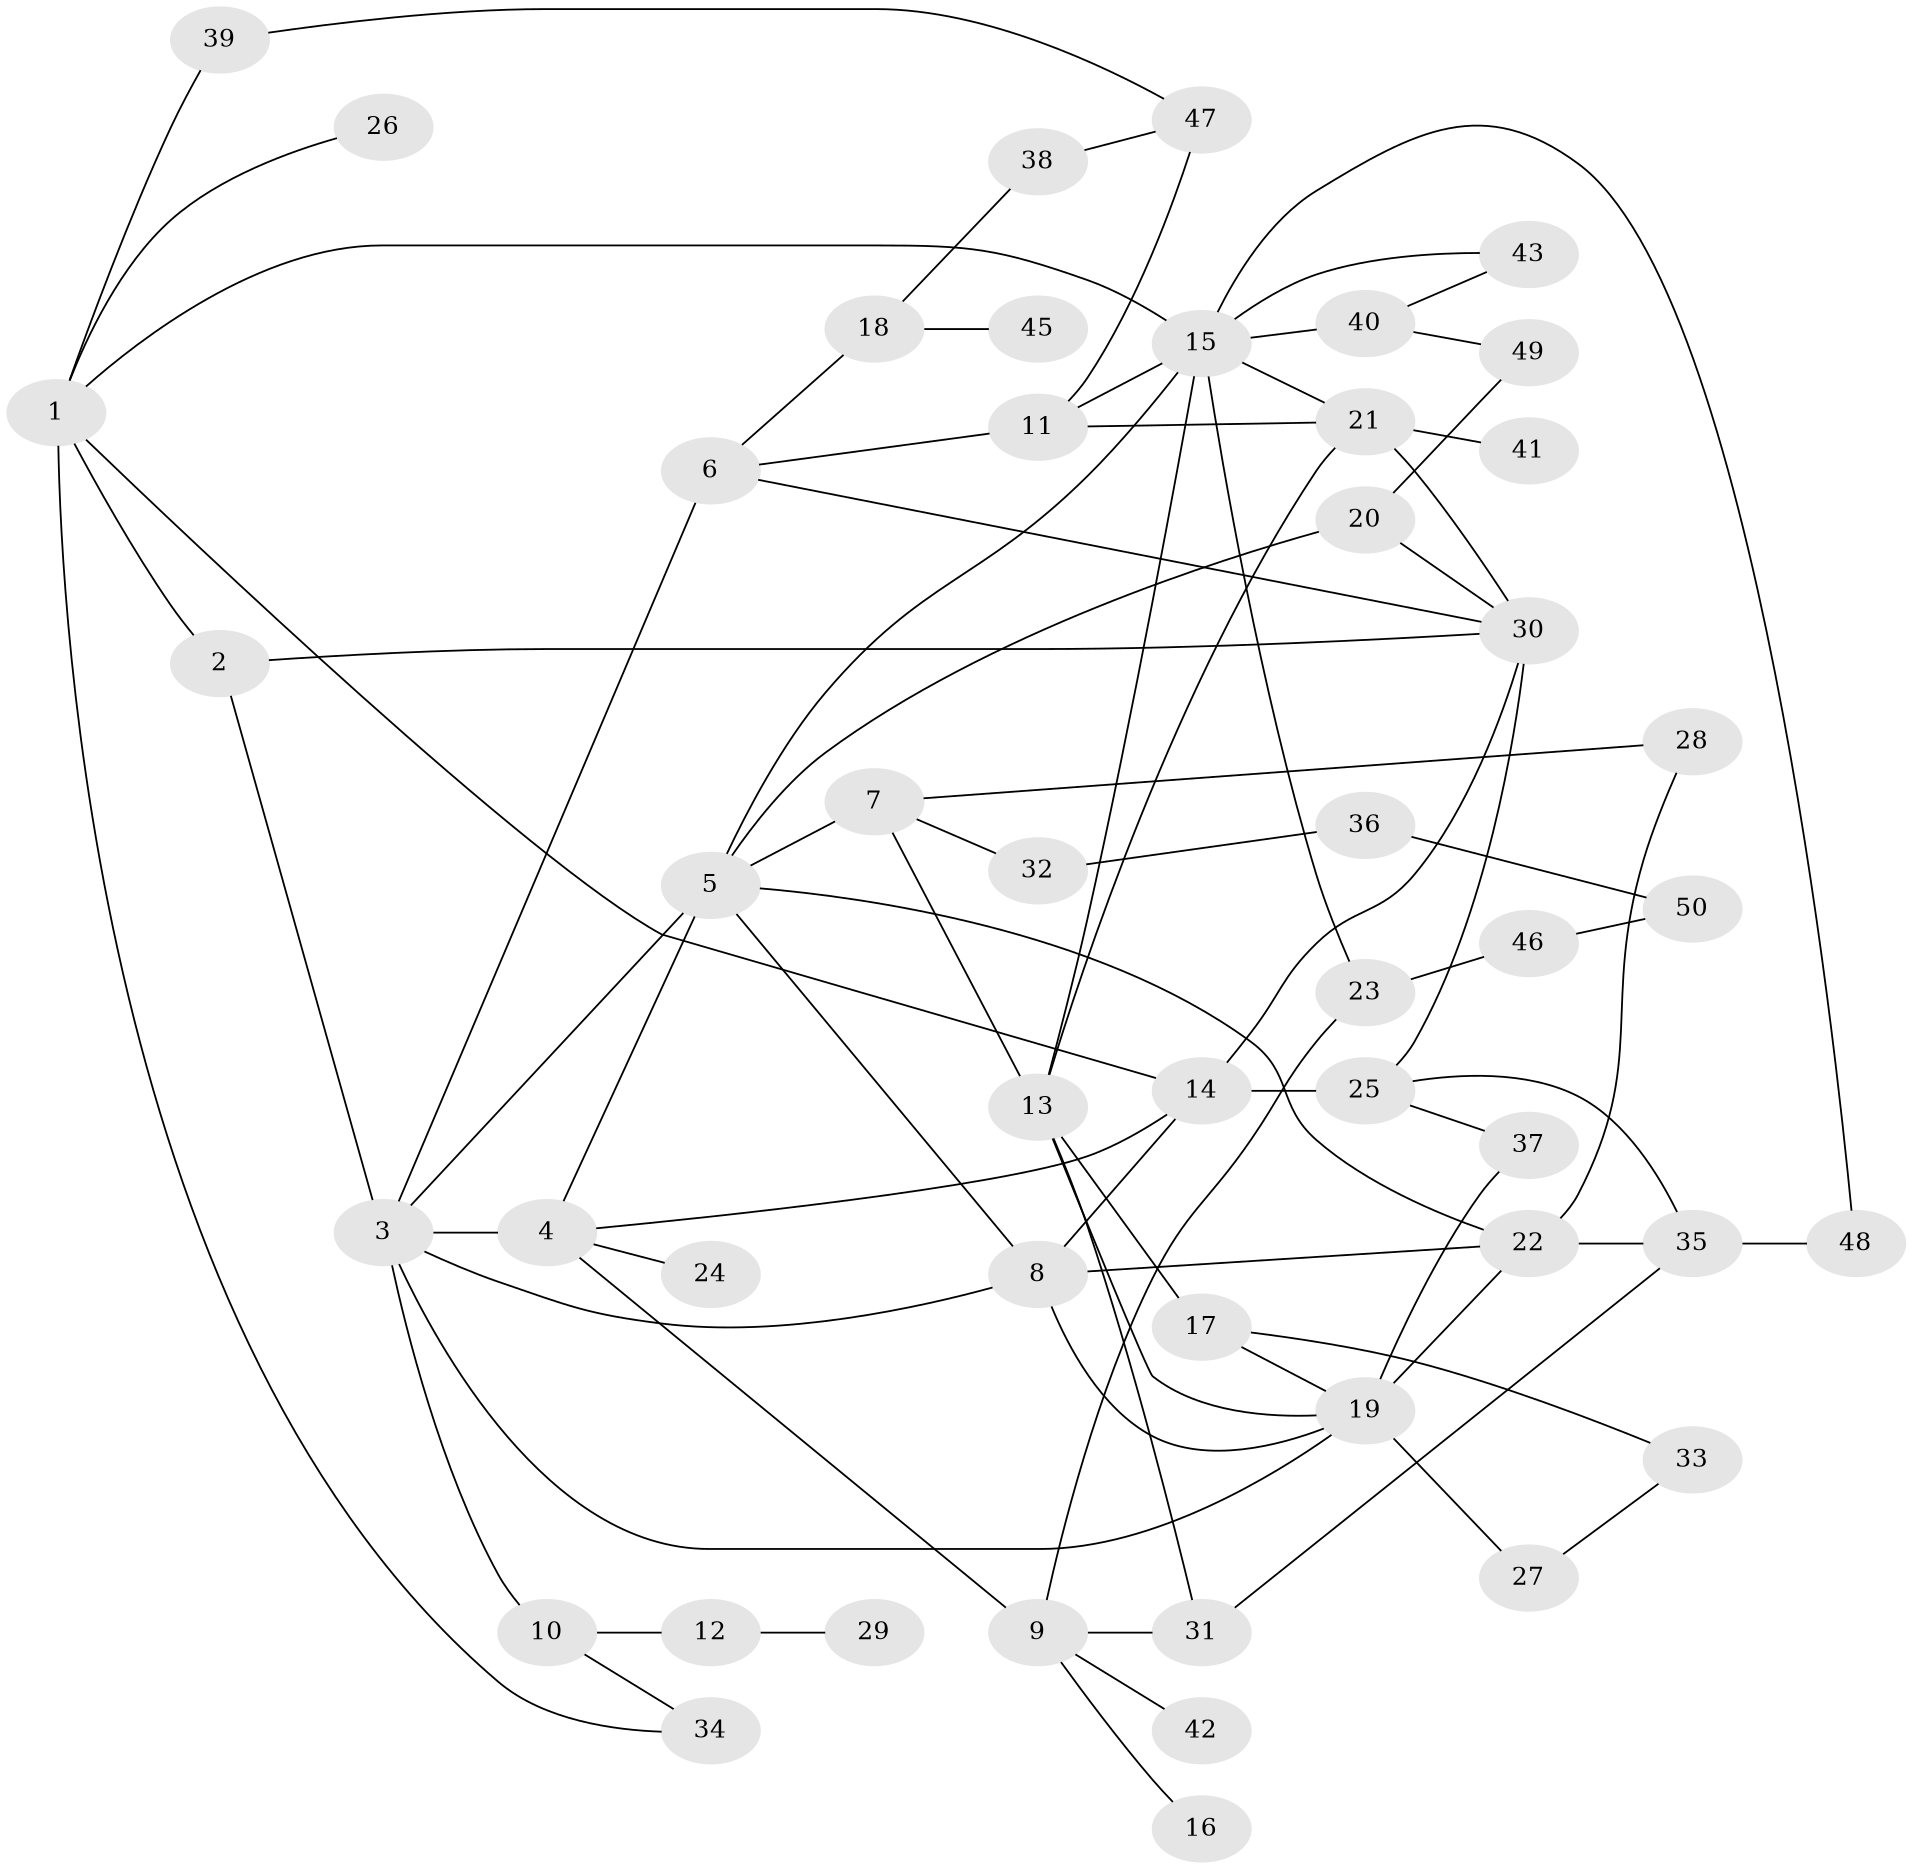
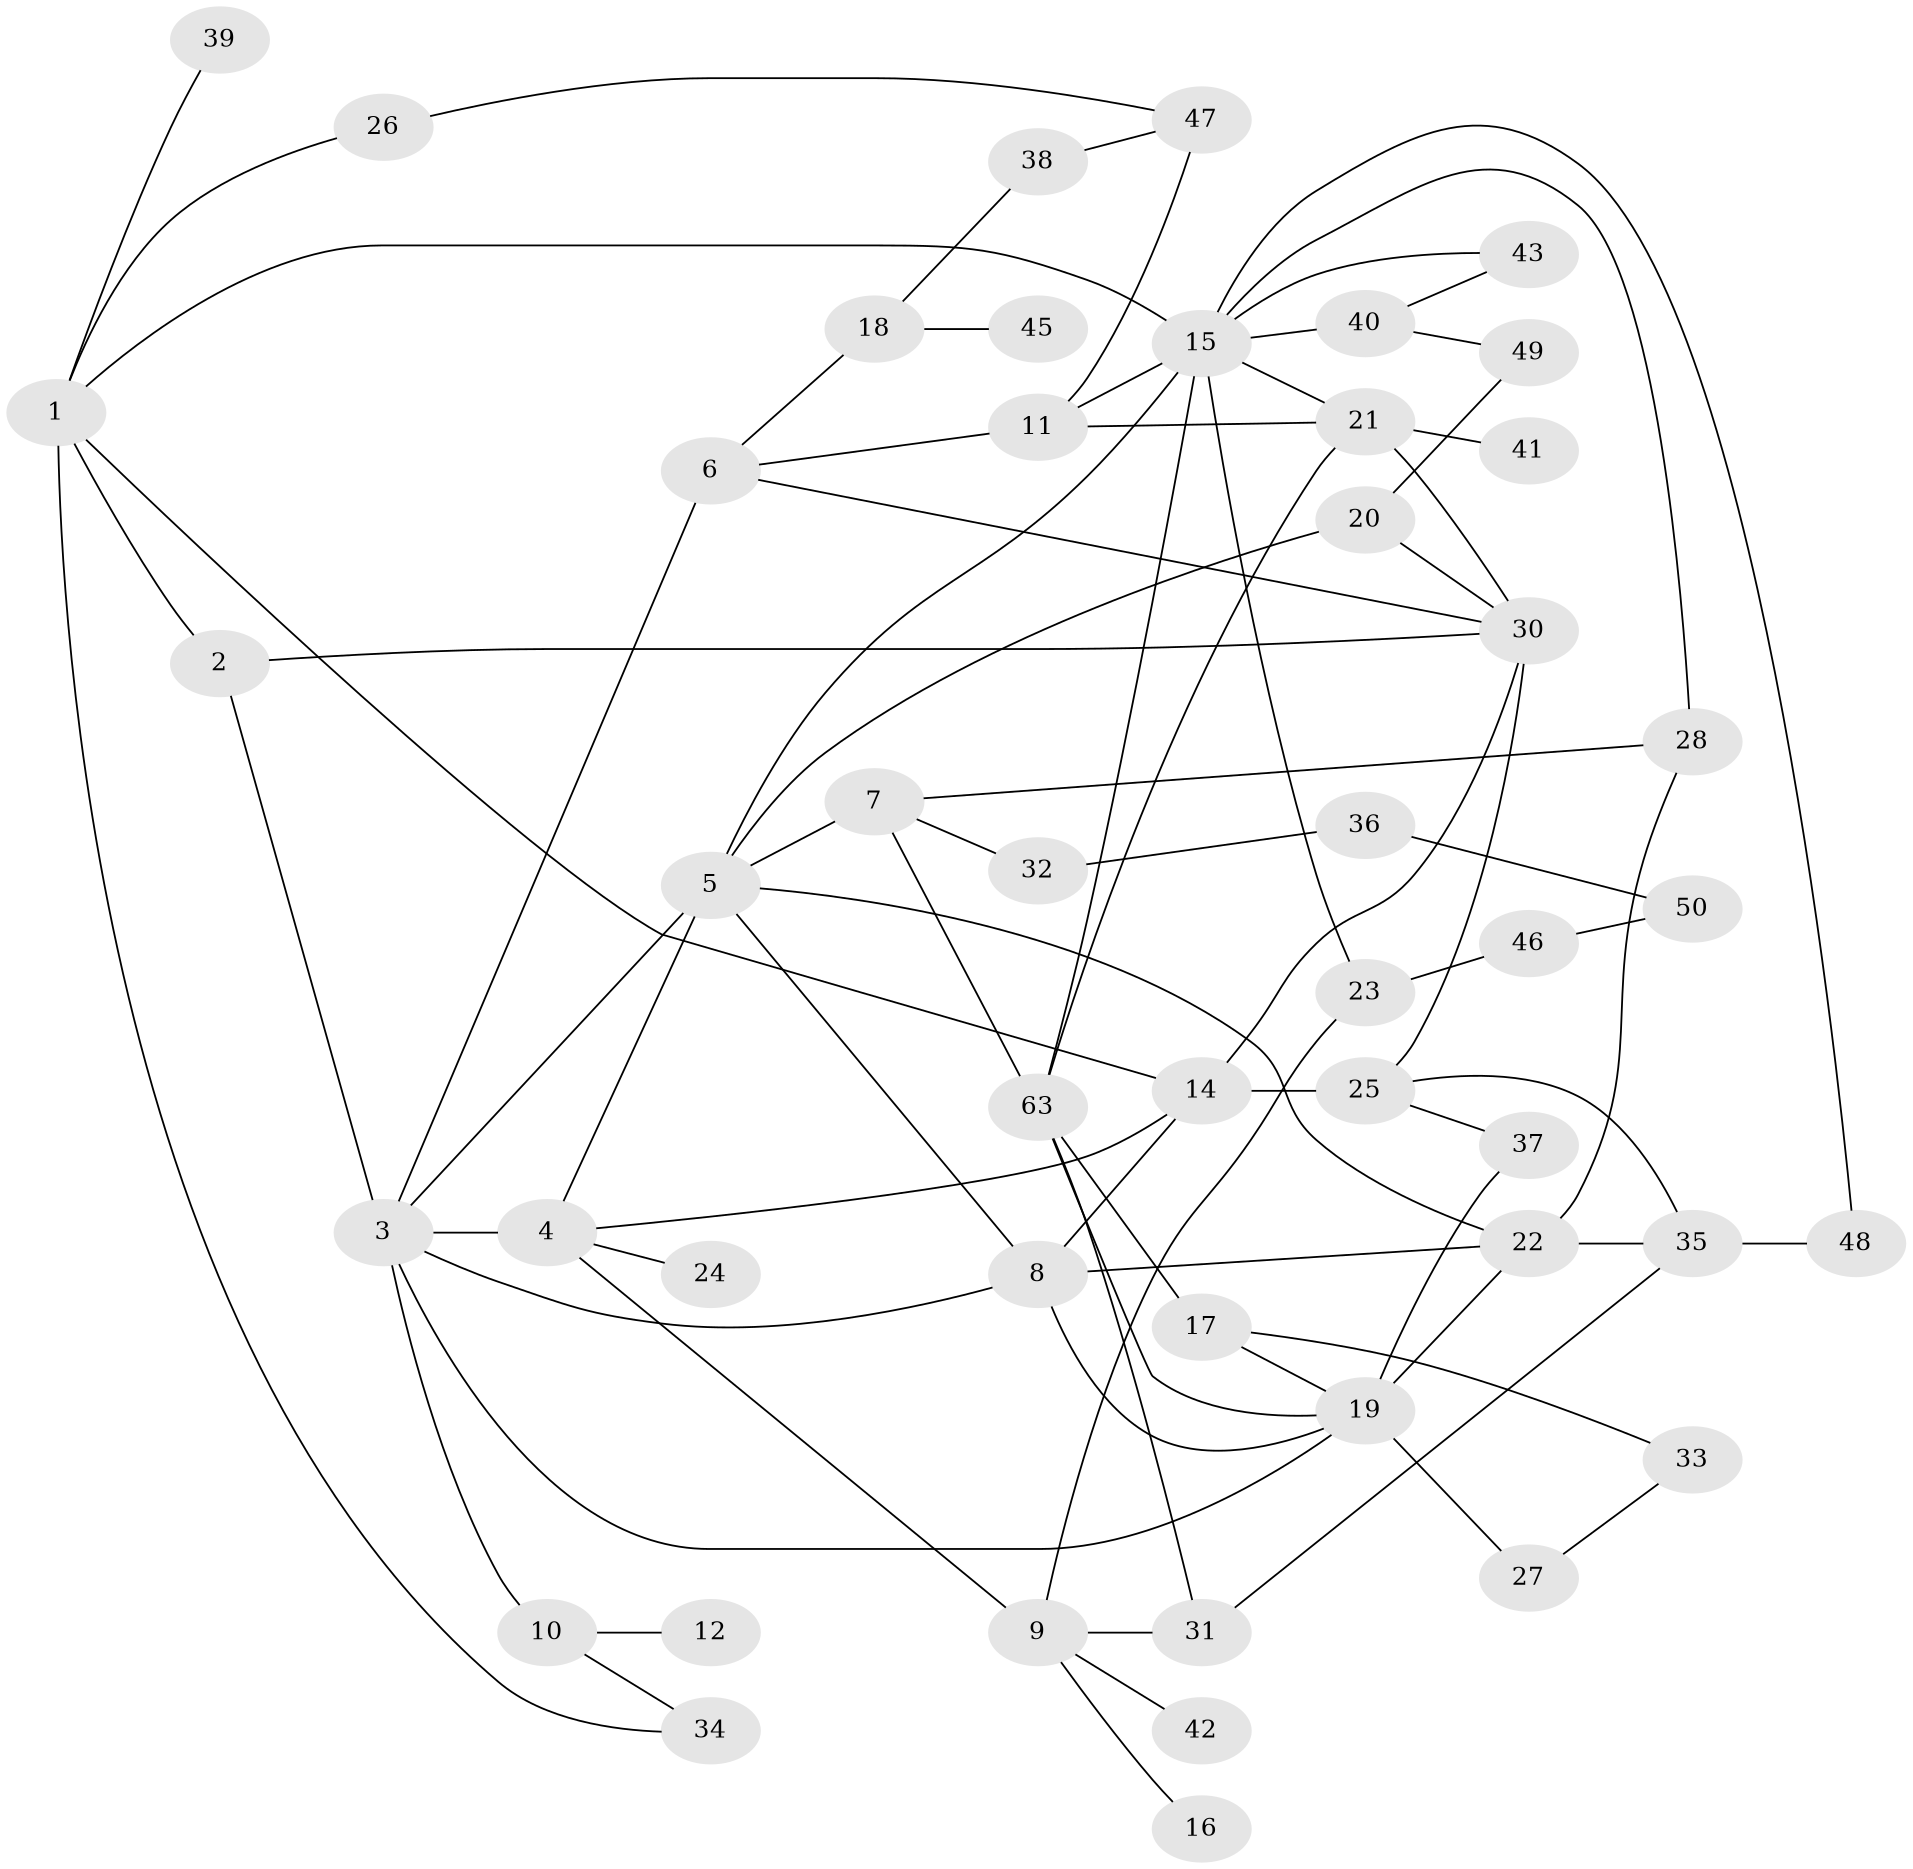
(724, 9) -> (792, 78)
none -> (1611, 255)
(1038, 1107) -> (1038, 1107)
(874, 1633) -> none
